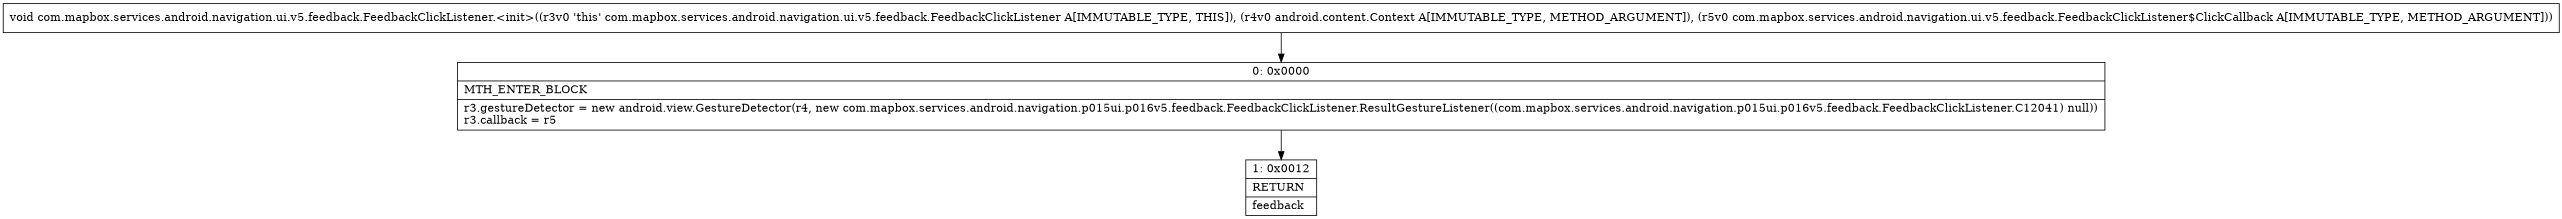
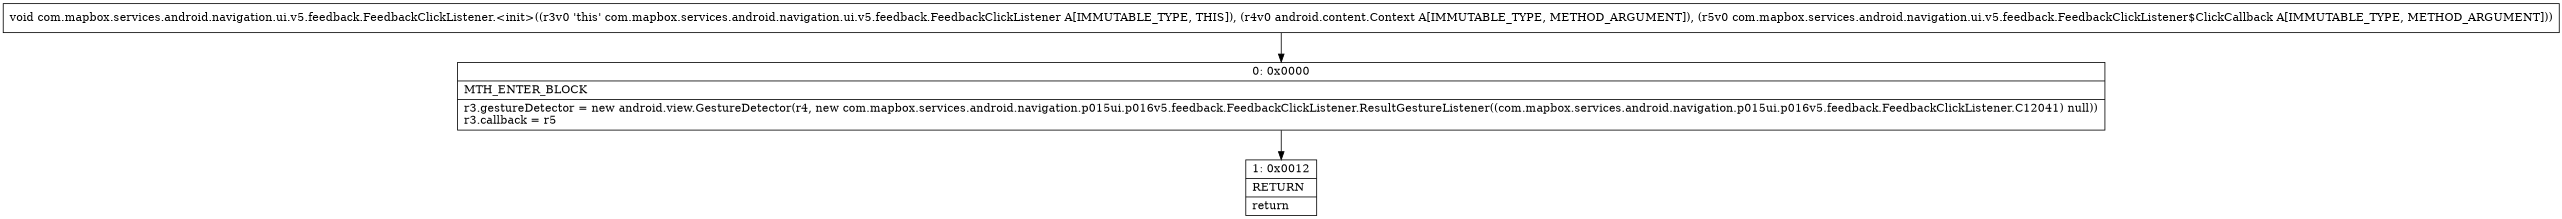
(1278, 206) -> (1271, 206)
